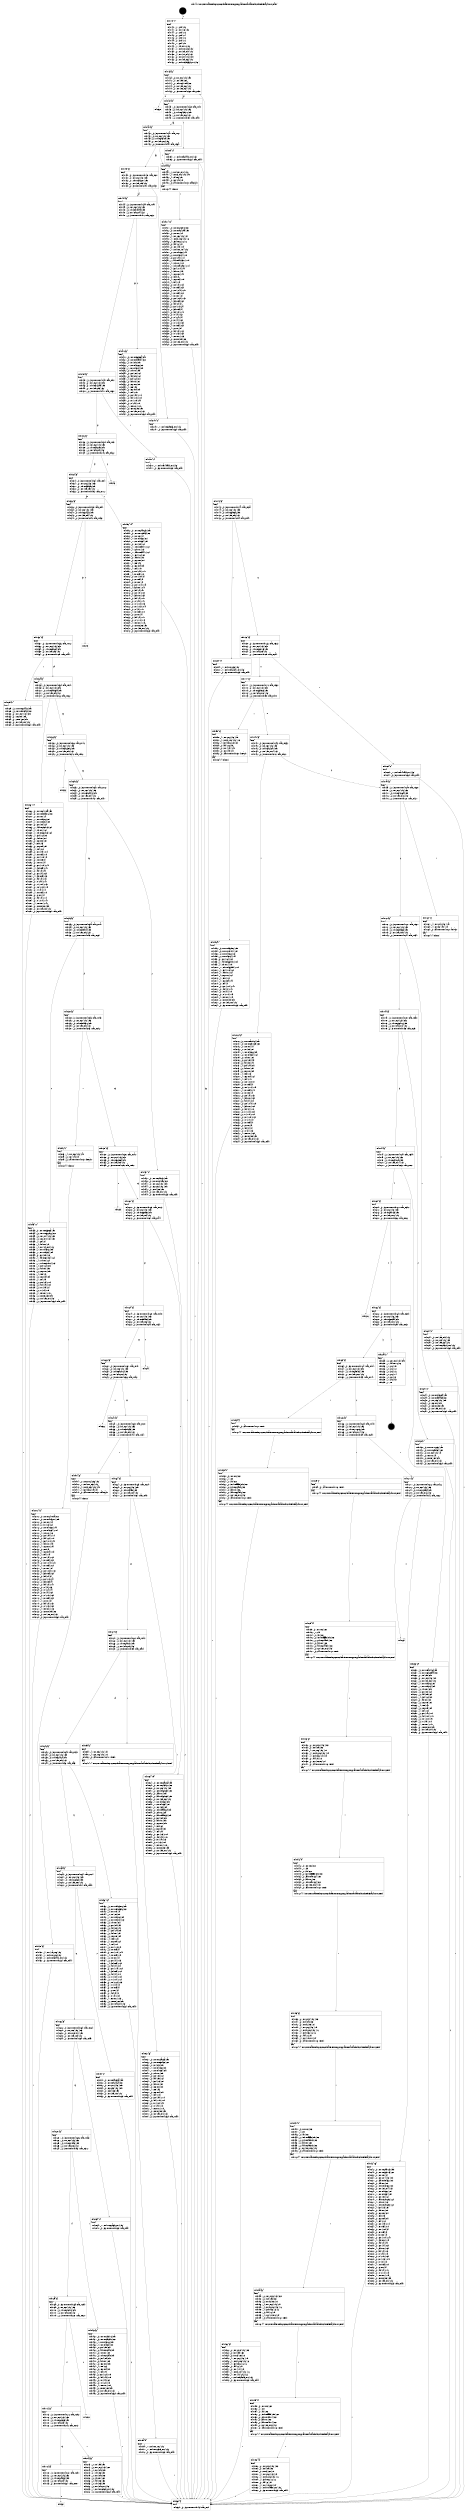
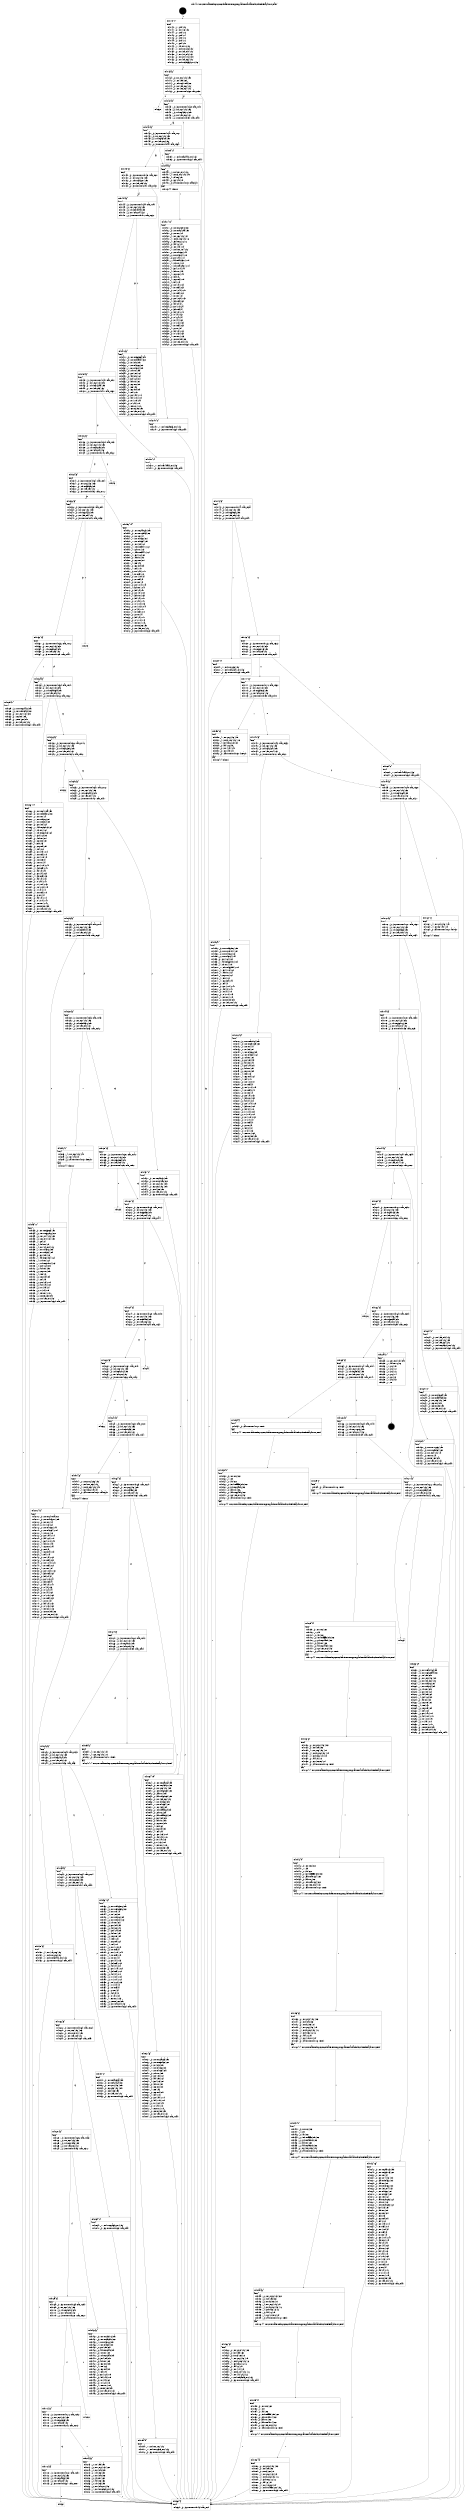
(349, 1558) -> (356, 1559)
